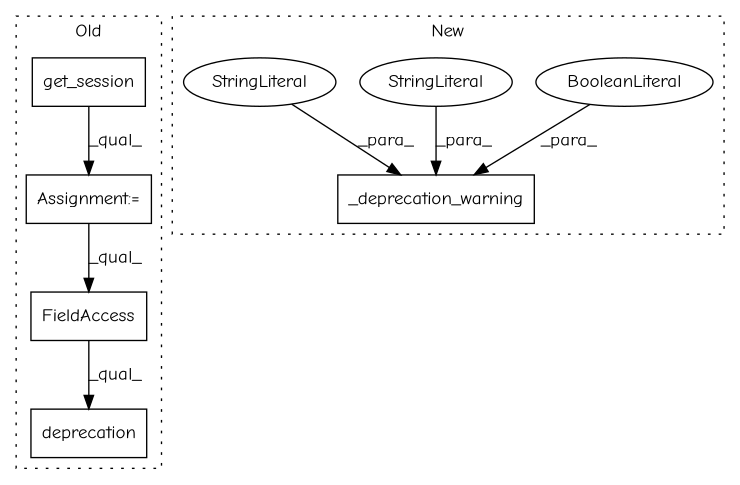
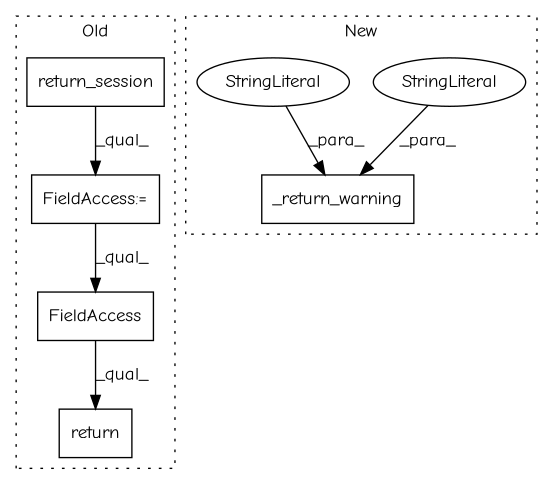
(89, 82) -> (96, 82)
(624, 82) -> none
(89, 199) -> (96, 199)
(436, 199) -> (338, 199)
(89, 433) -> (96, 433)
